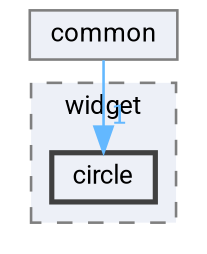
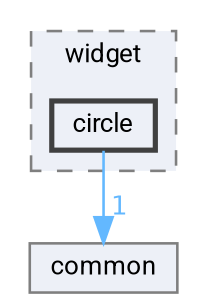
(104, 100) -> (104, 187)
